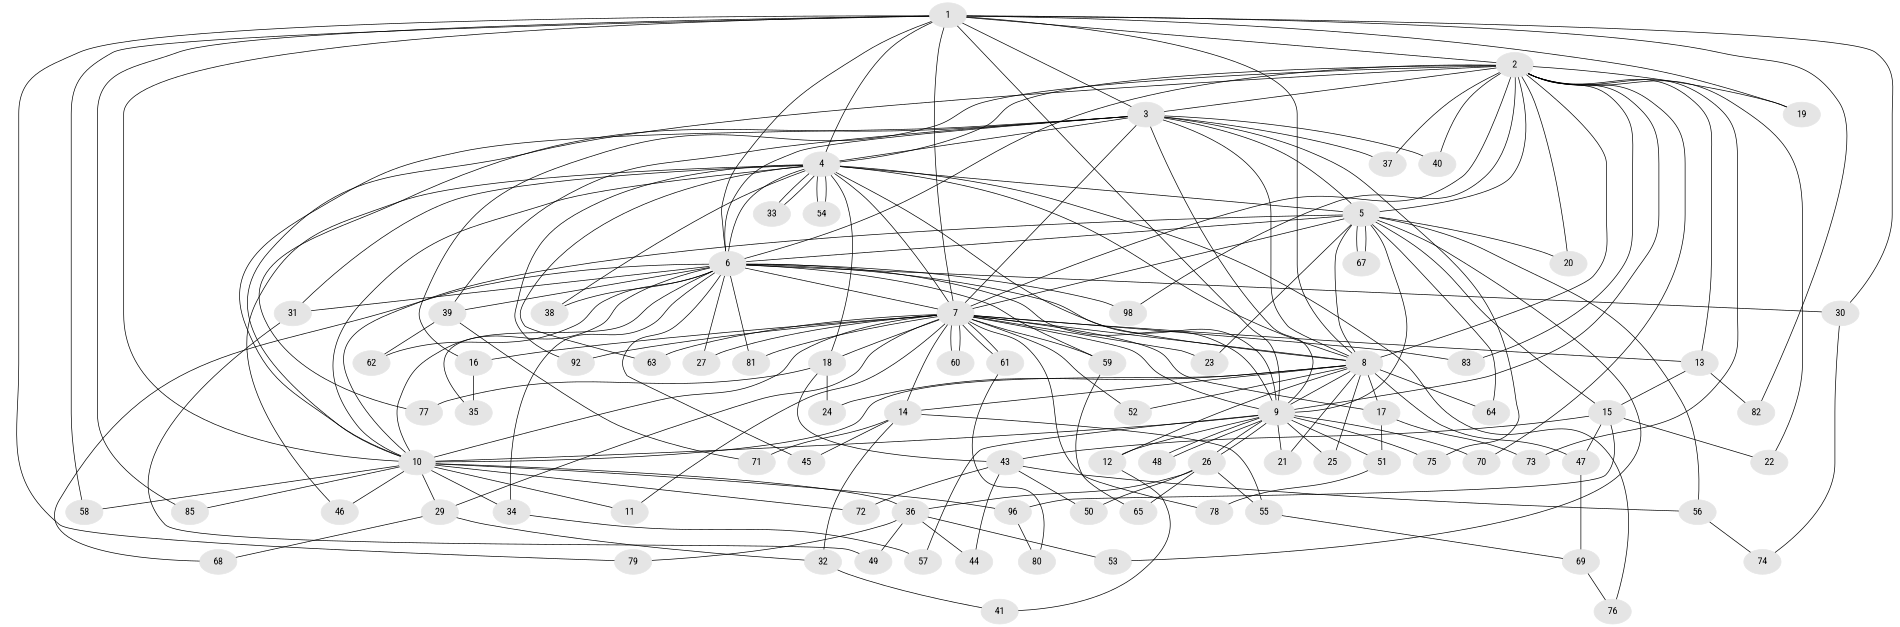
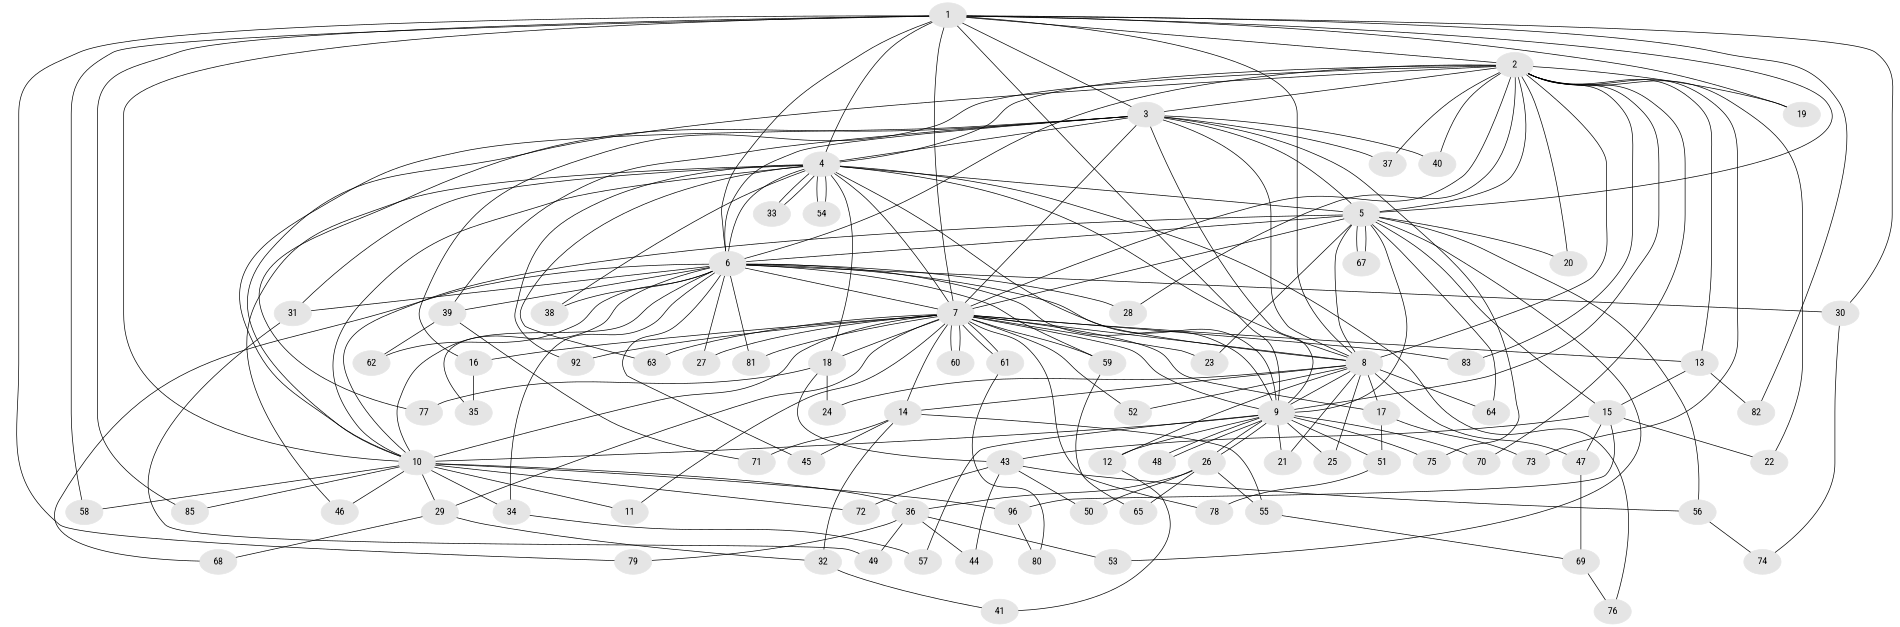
none -> (1643, 54)
(1128, 313) -> (1128, 313)
(866, 411) -> none
